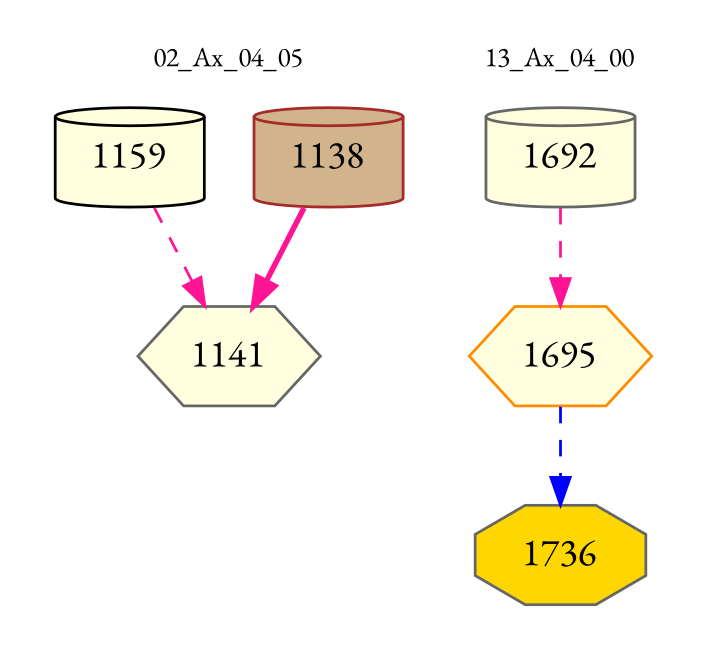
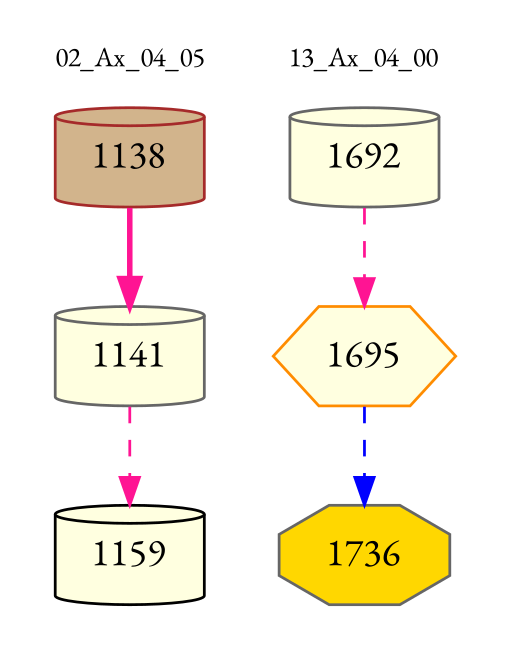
(173, 244) -> (130, 442)
(229, 356) -> (130, 356)
